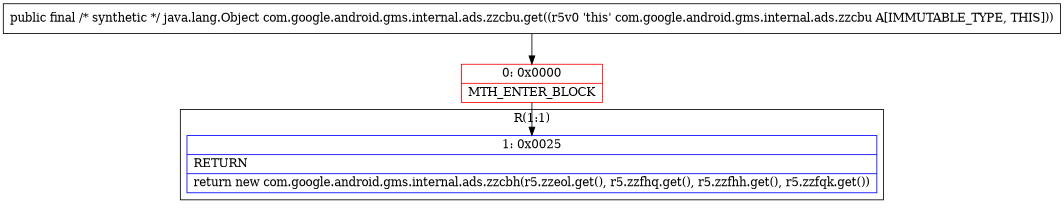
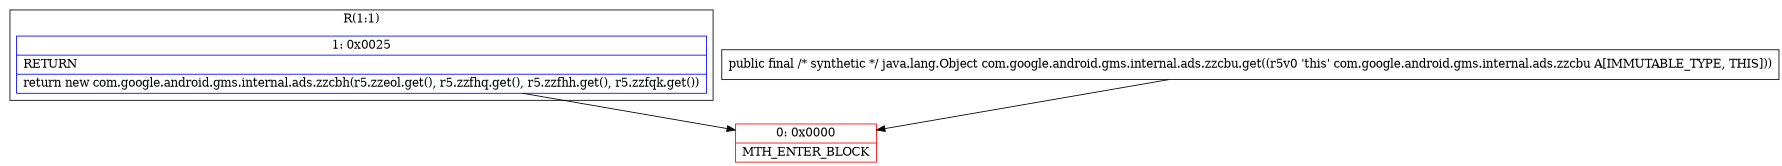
(532, 115) -> (625, 111)
